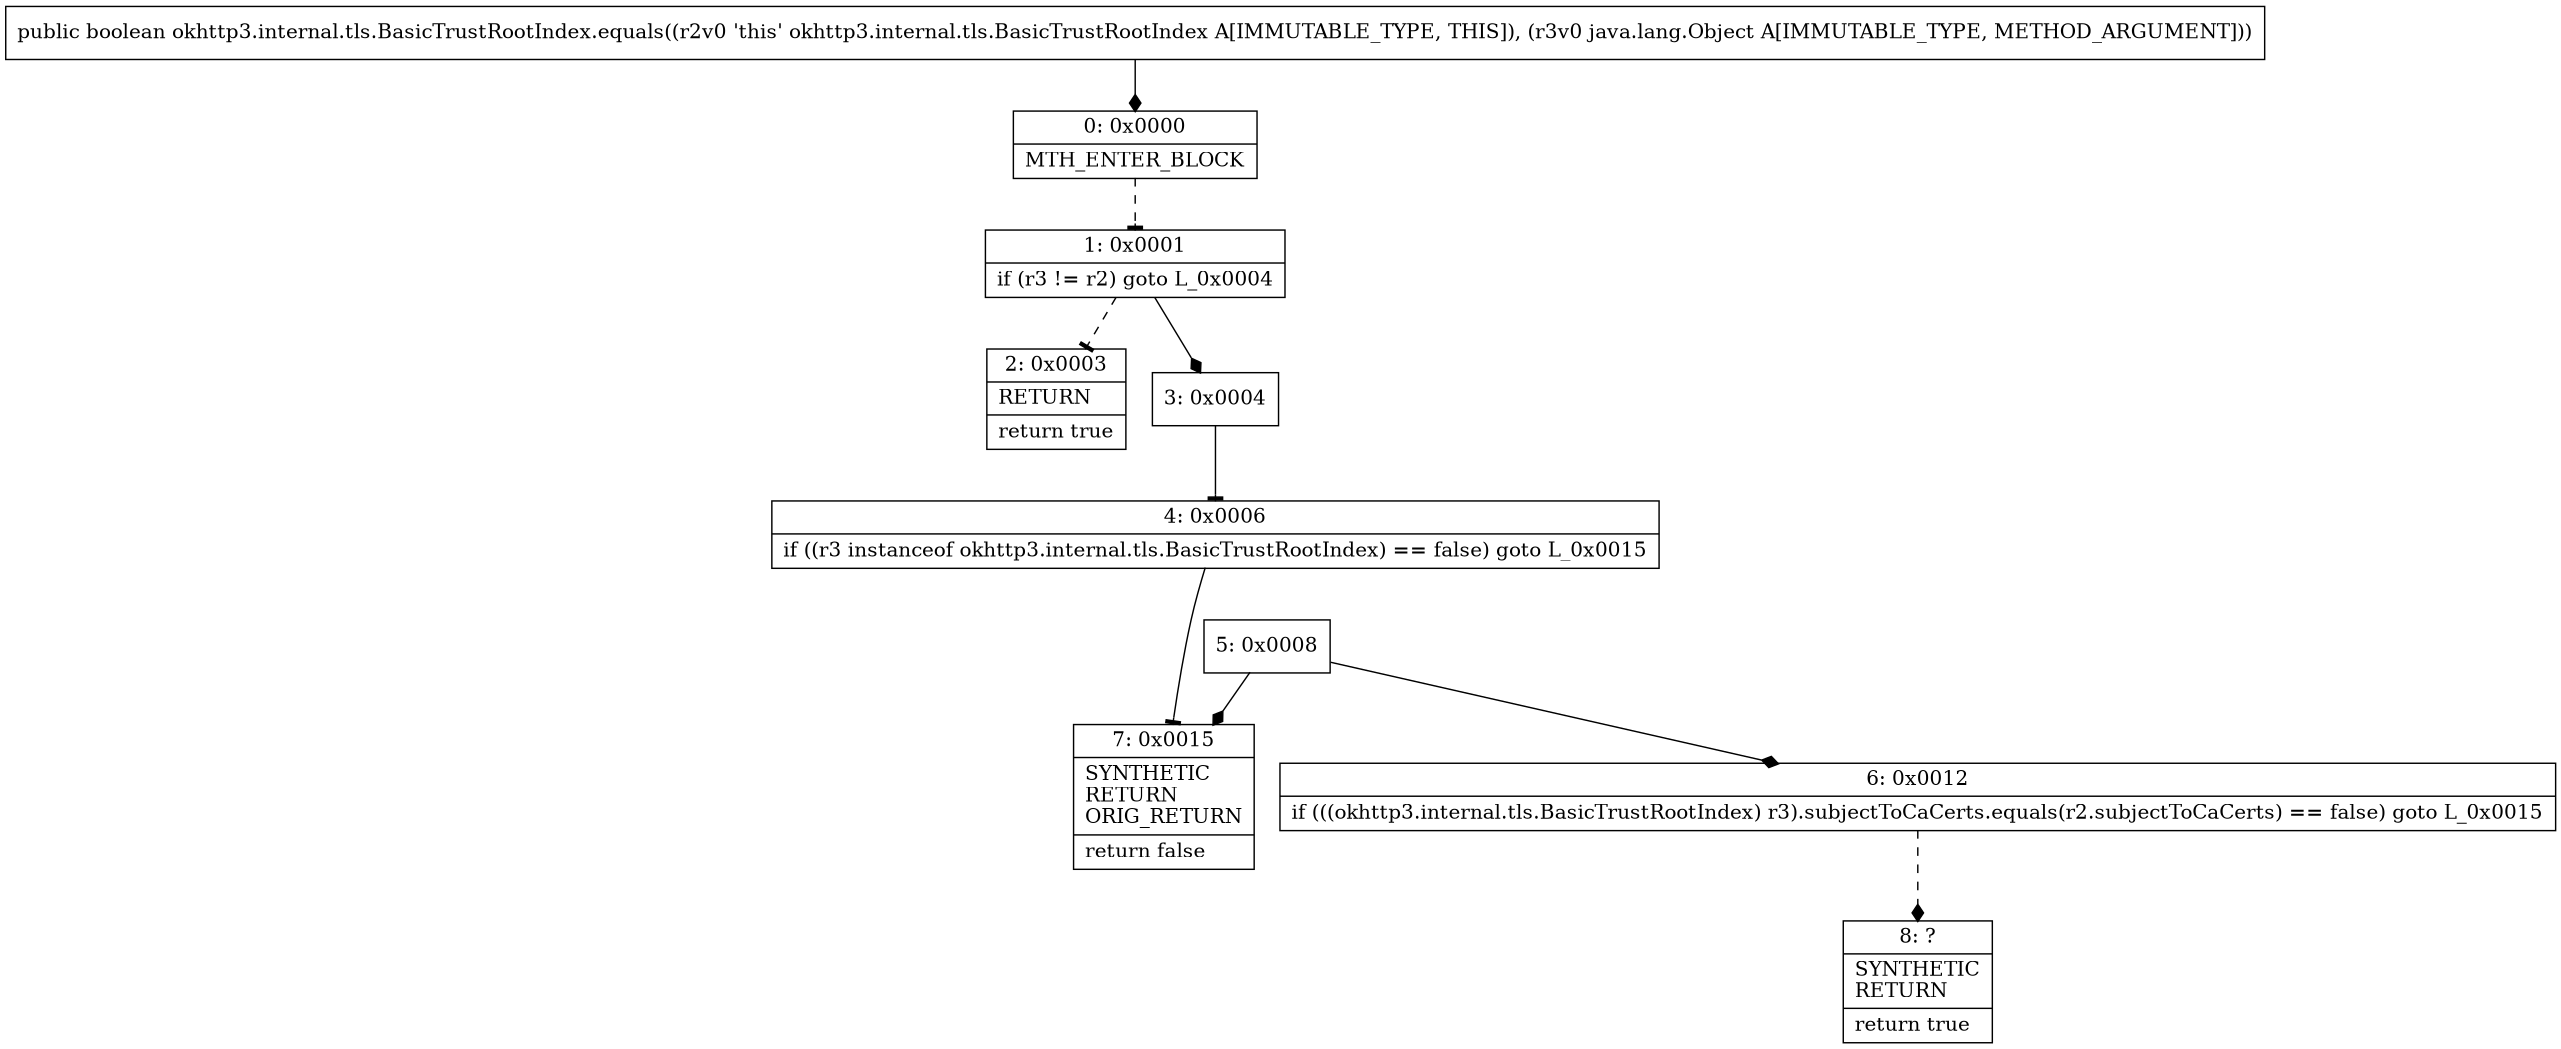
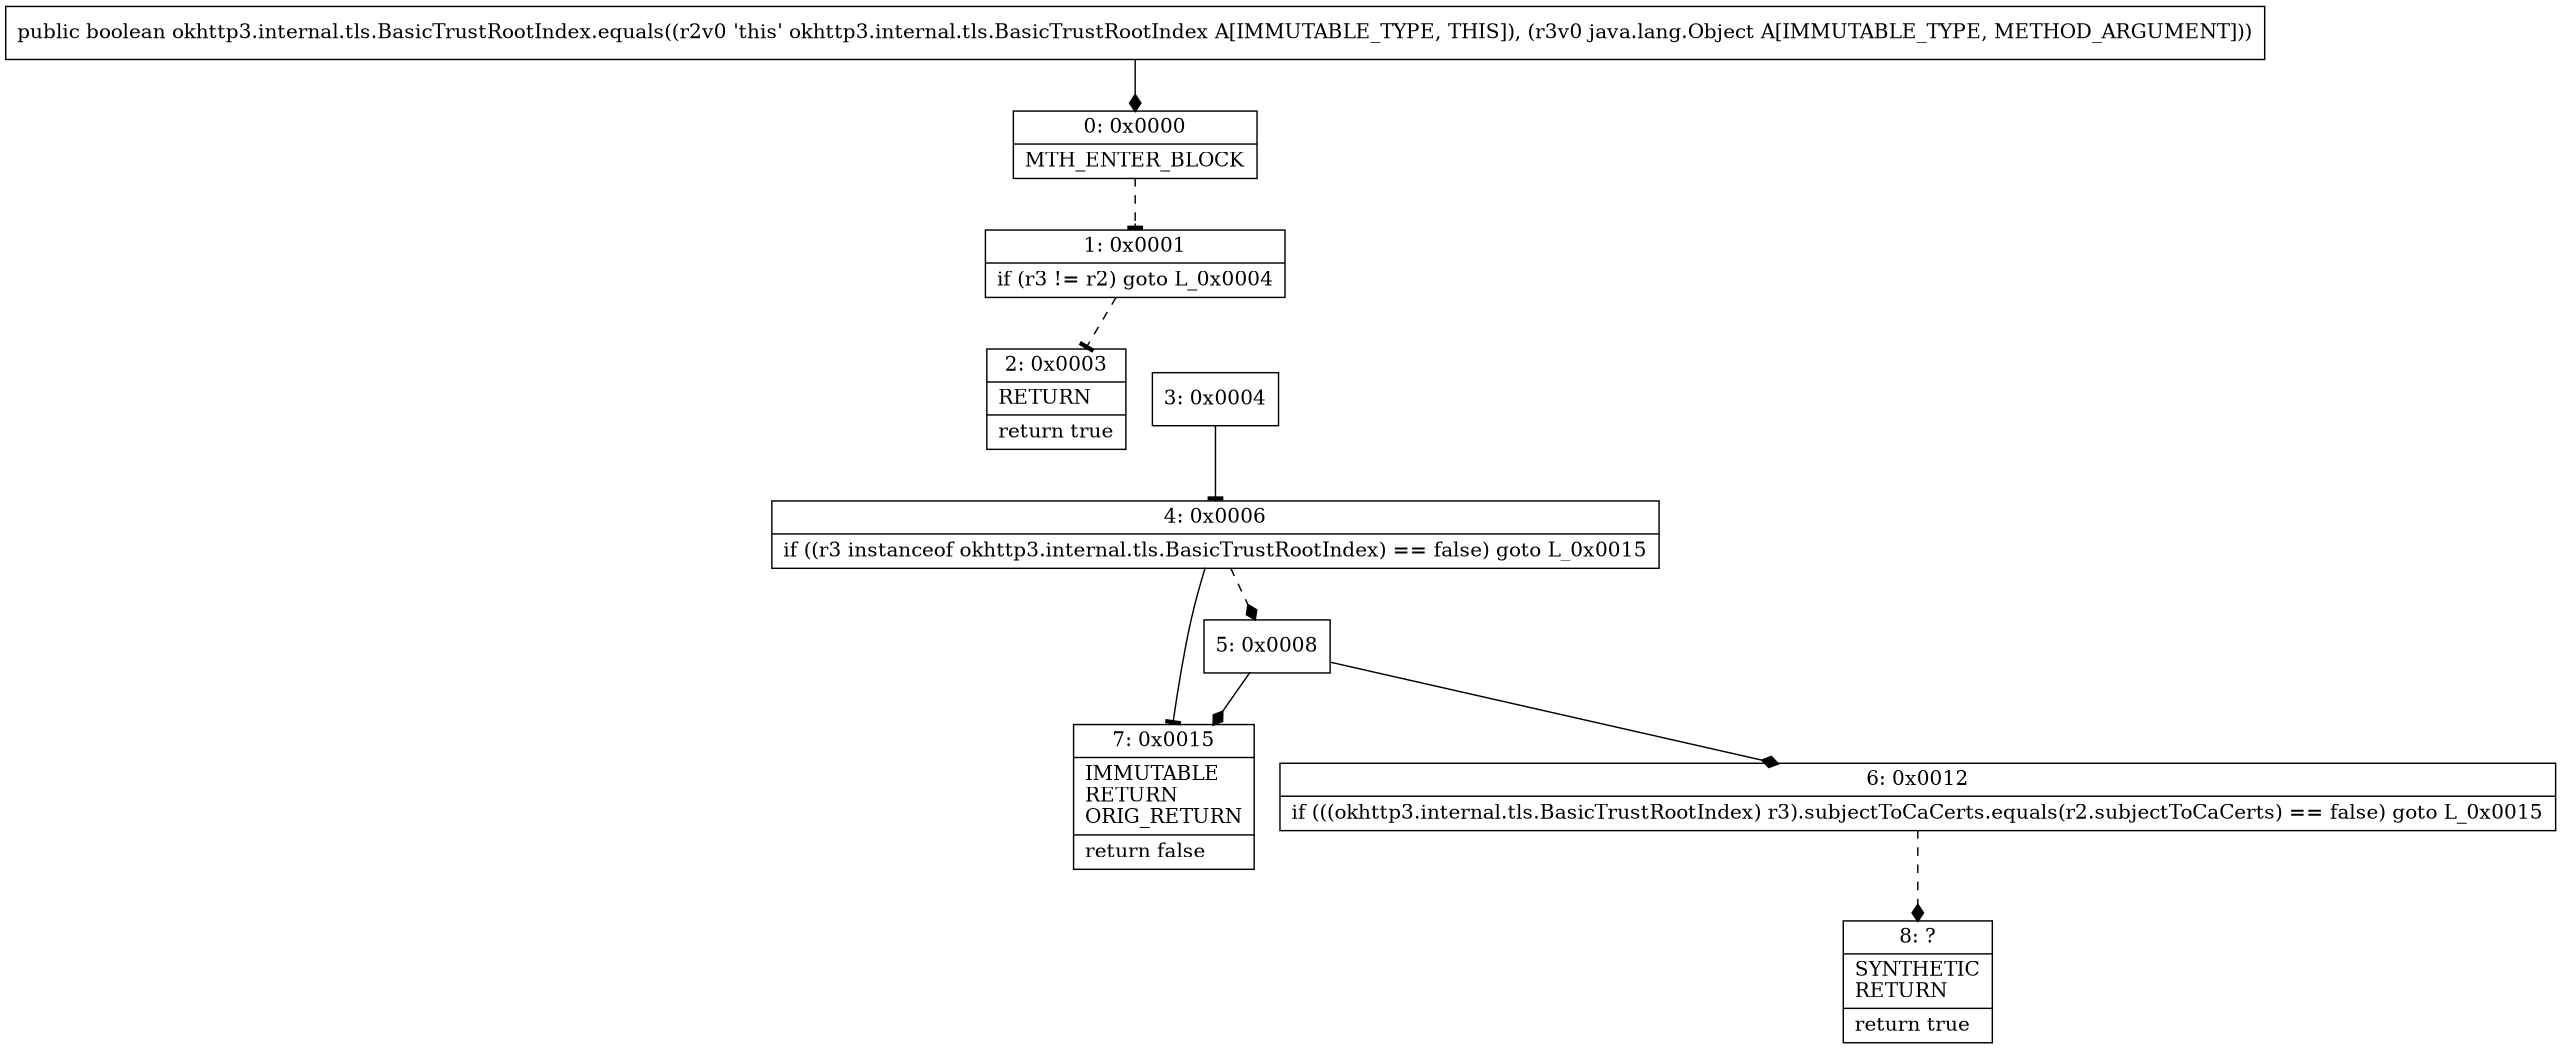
(1173, 328) -> none
none -> (1239, 586)
(1148, 774) -> (1152, 774)
